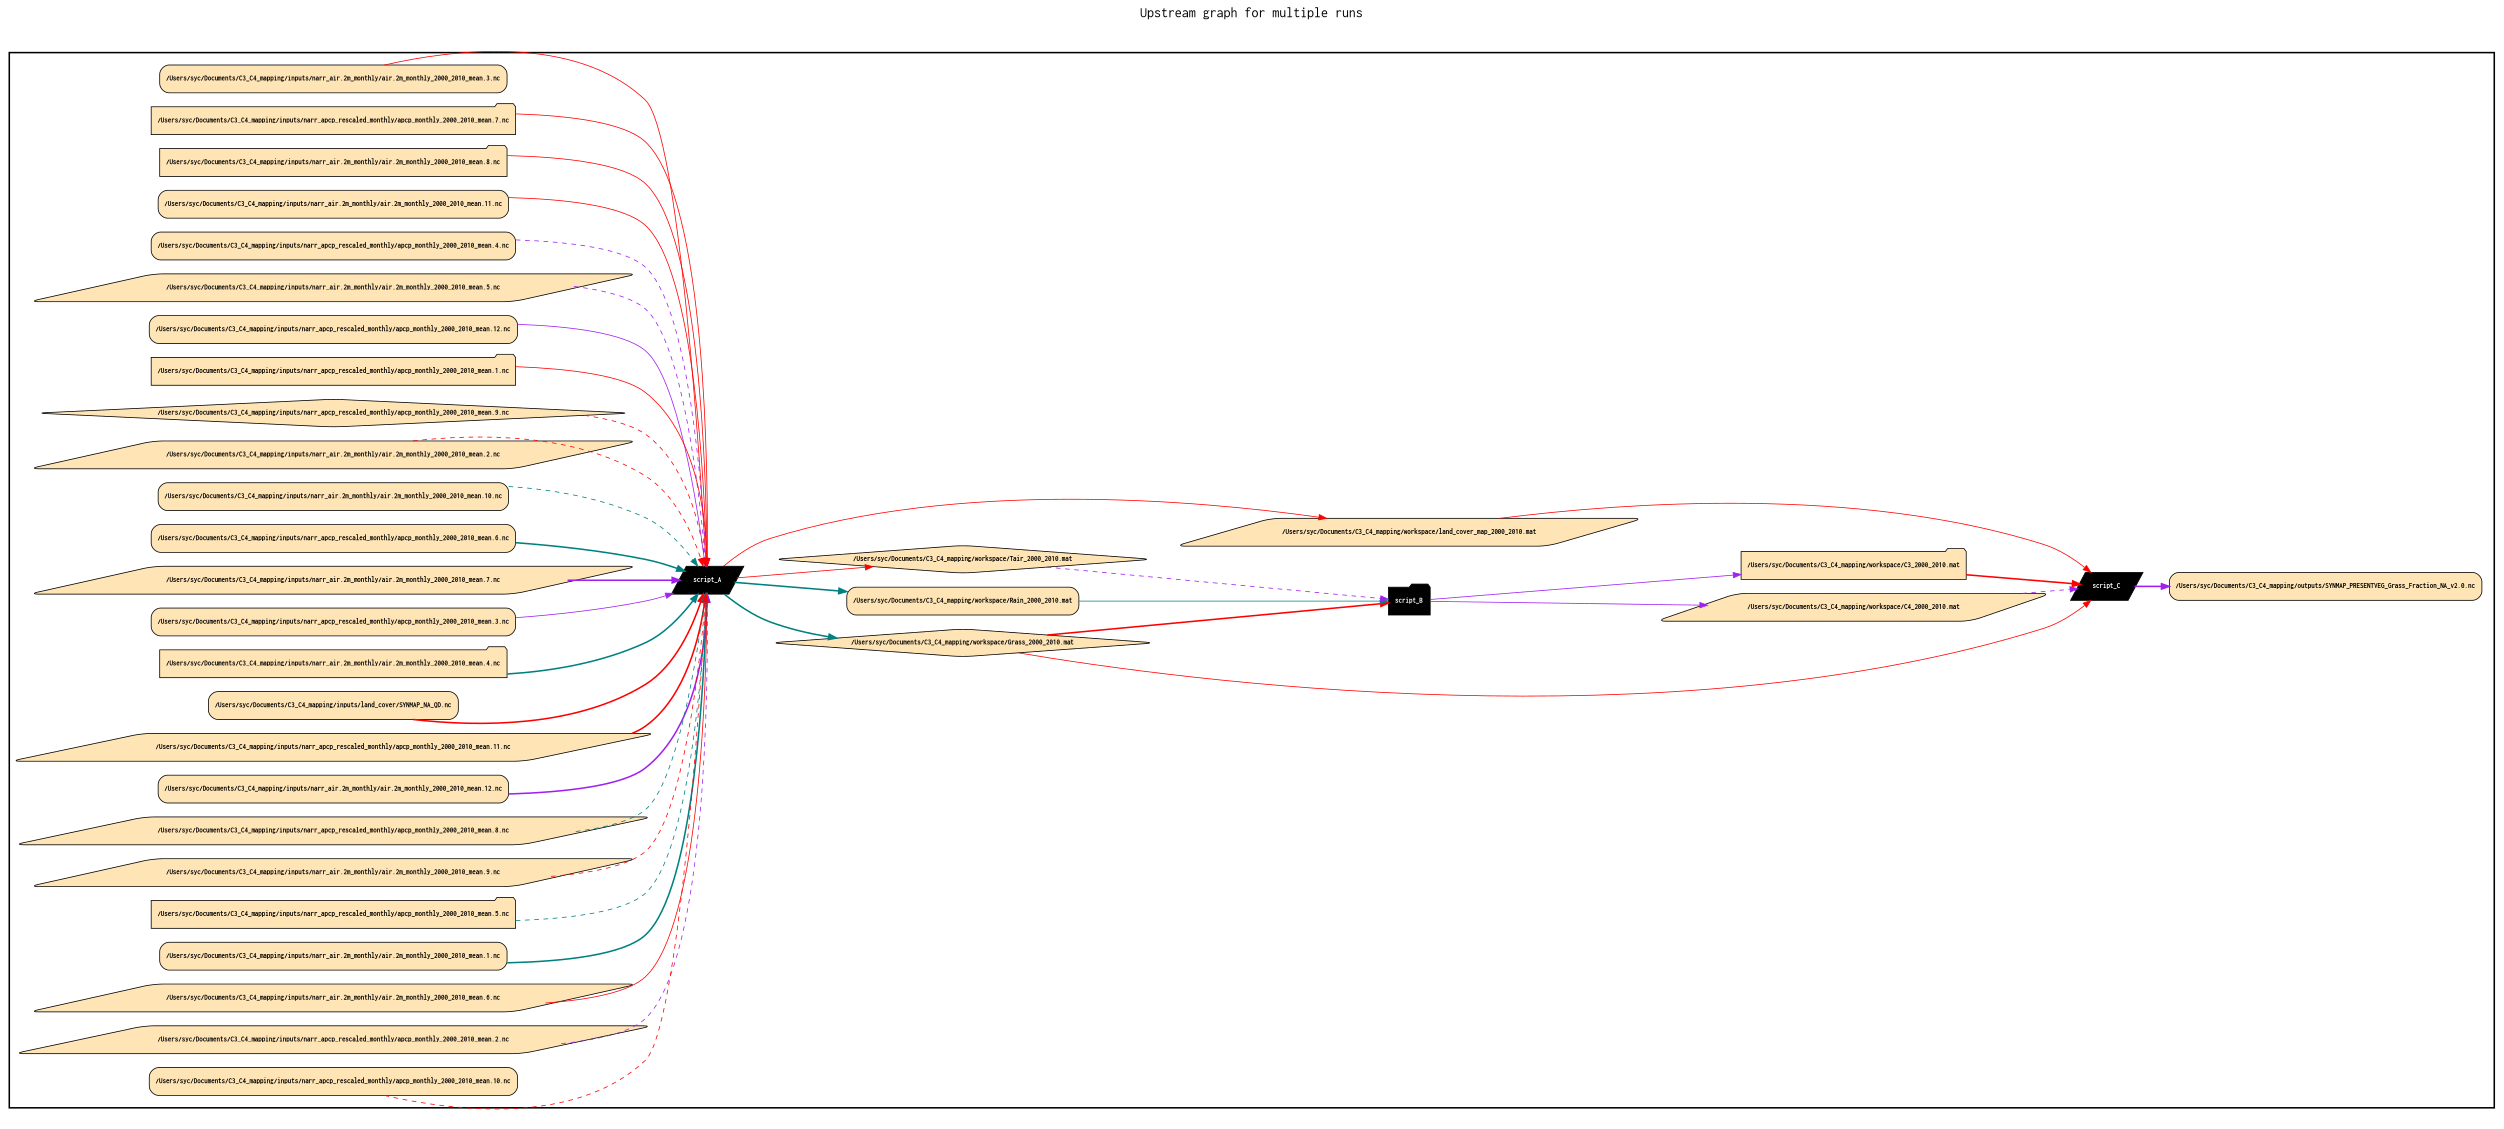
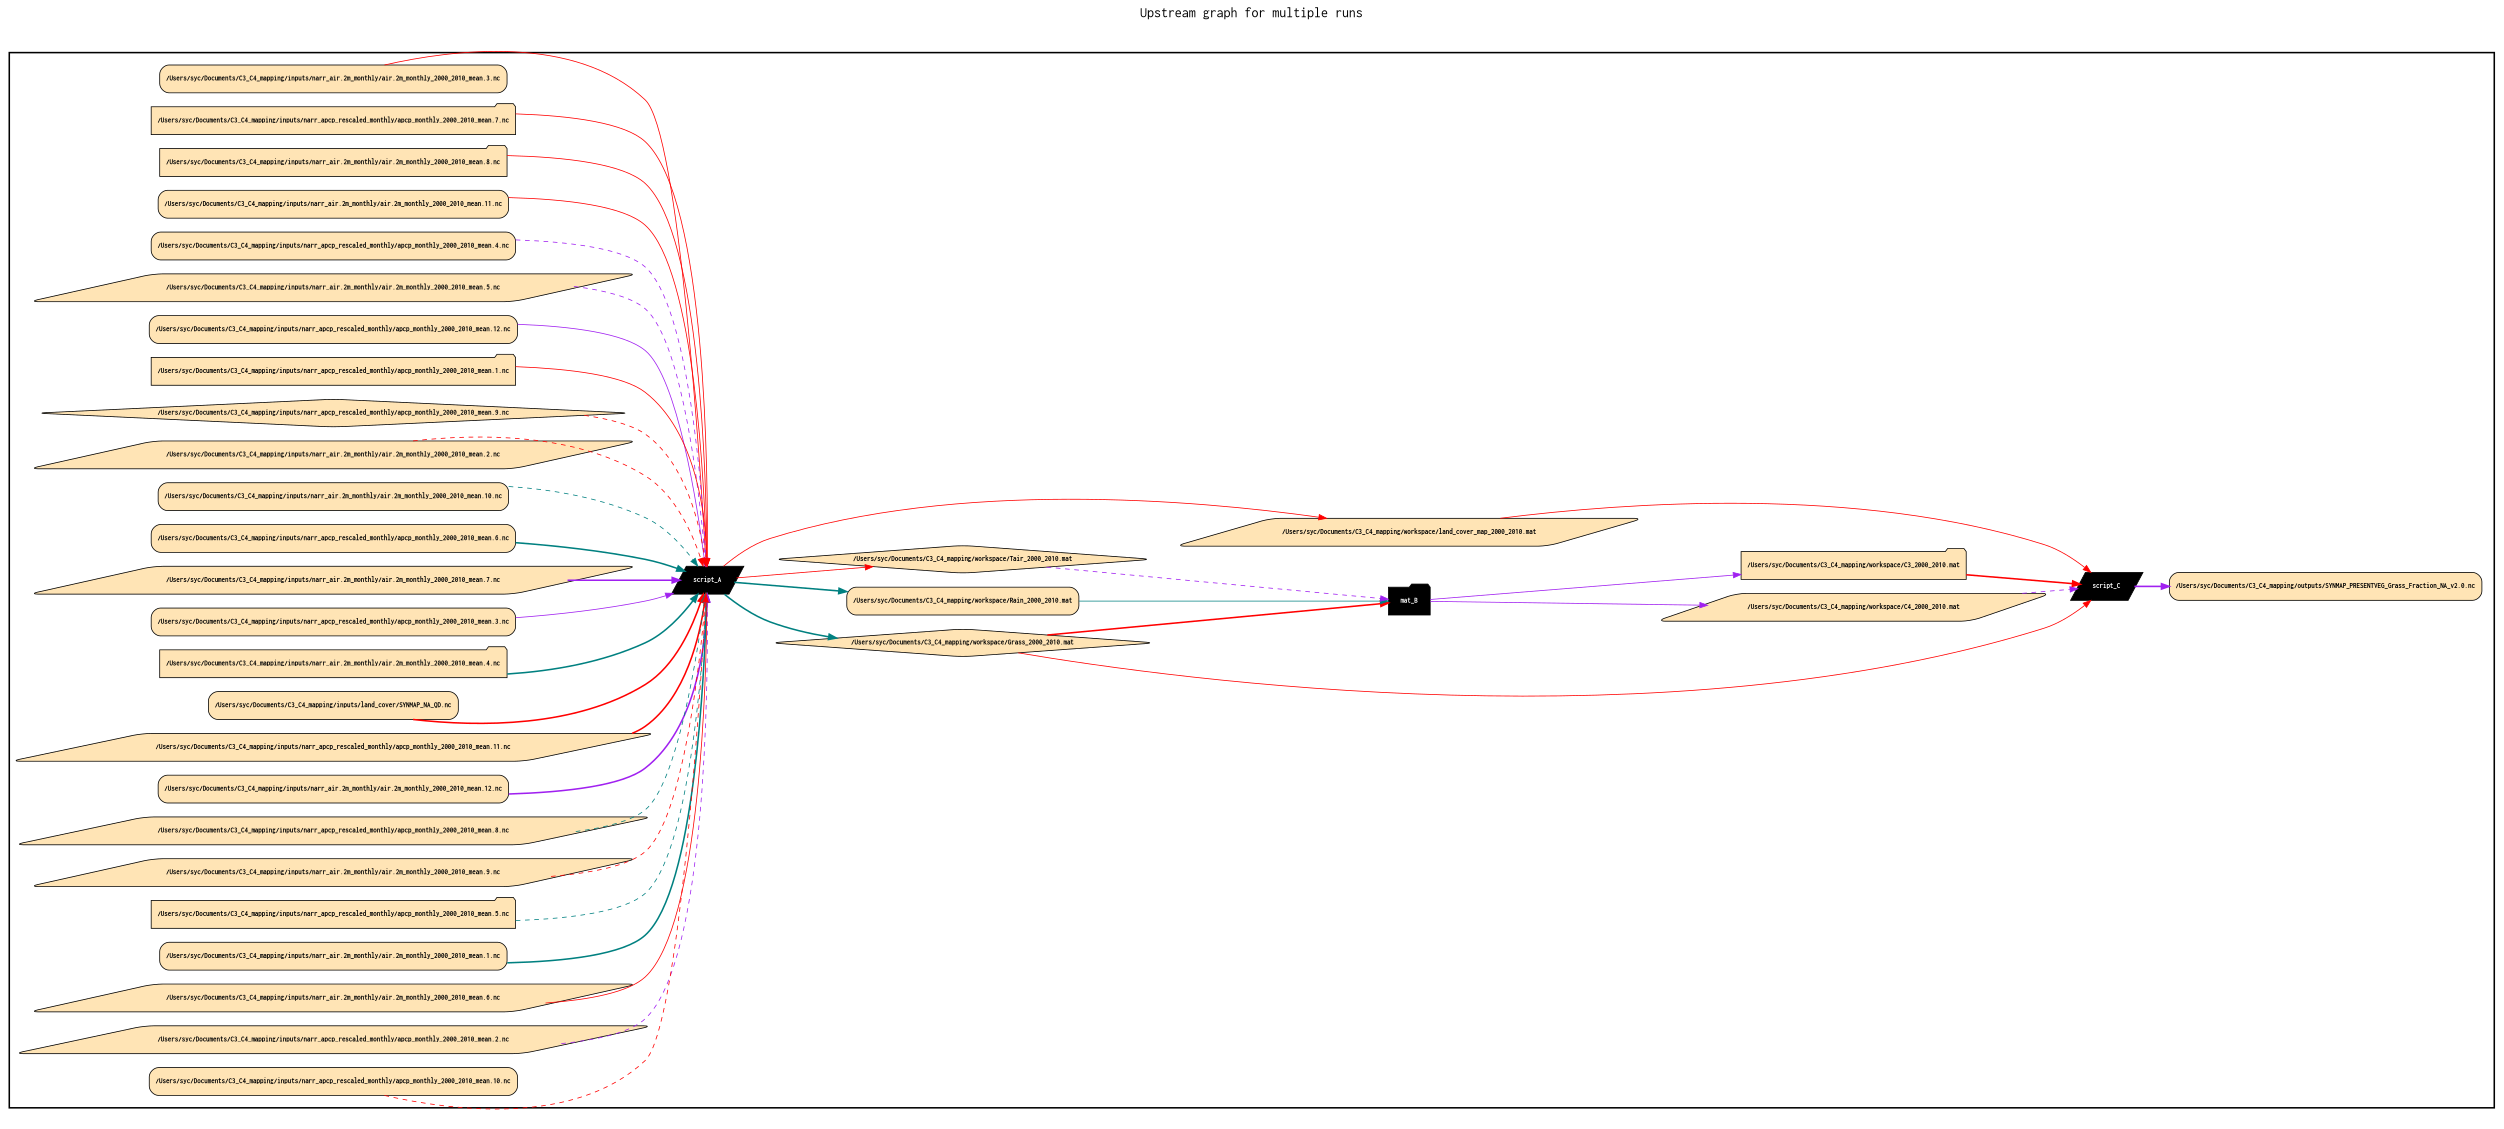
(1409, 601) -> (1409, 601)
